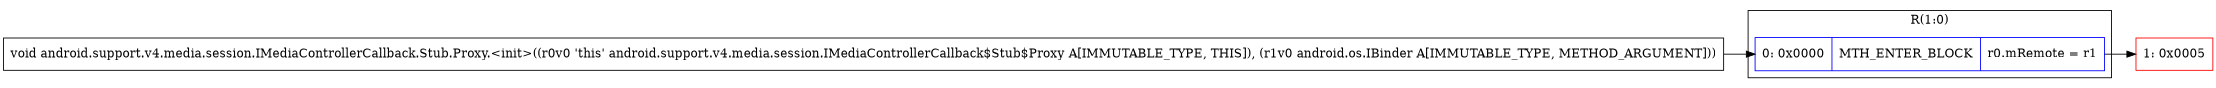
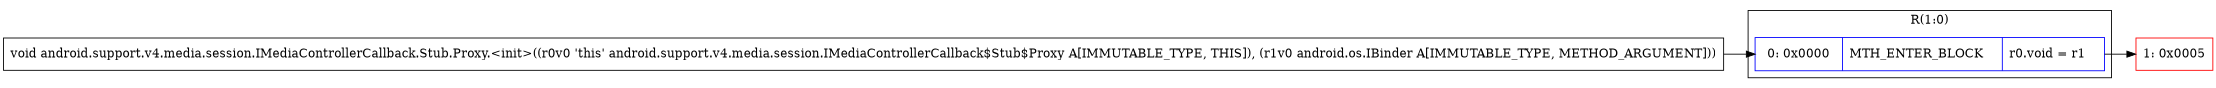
(2043, 54) -> (2048, 54)
